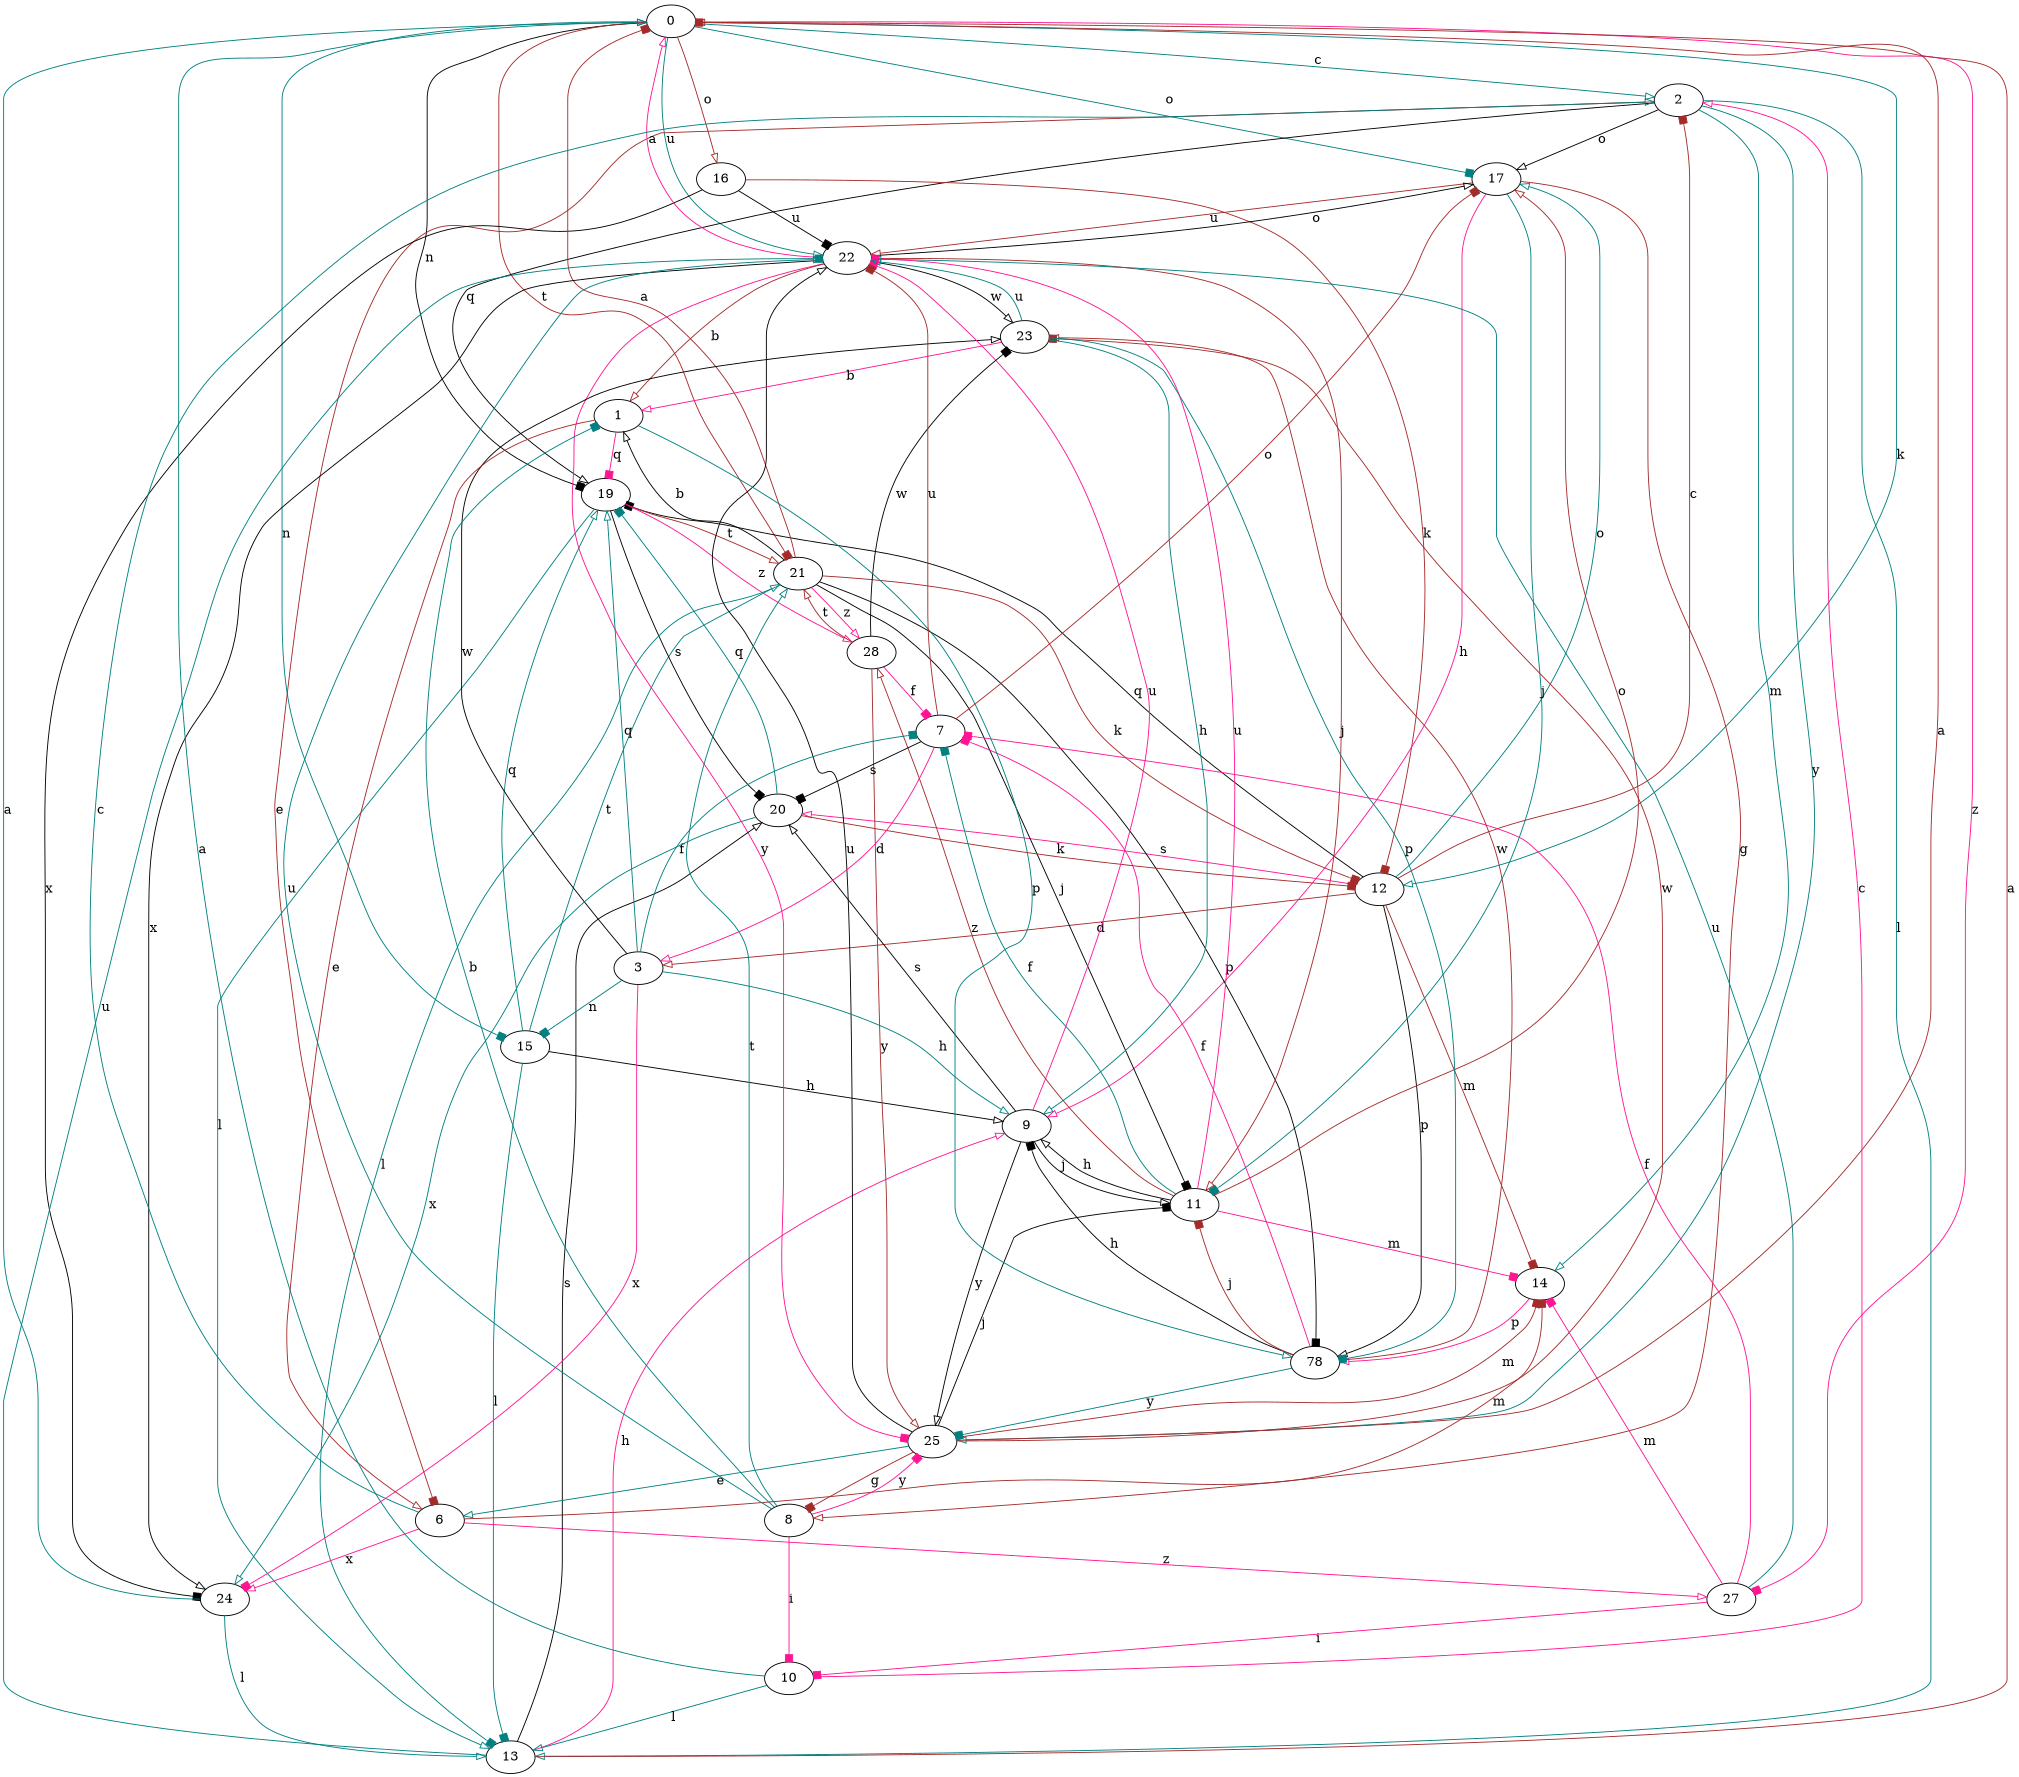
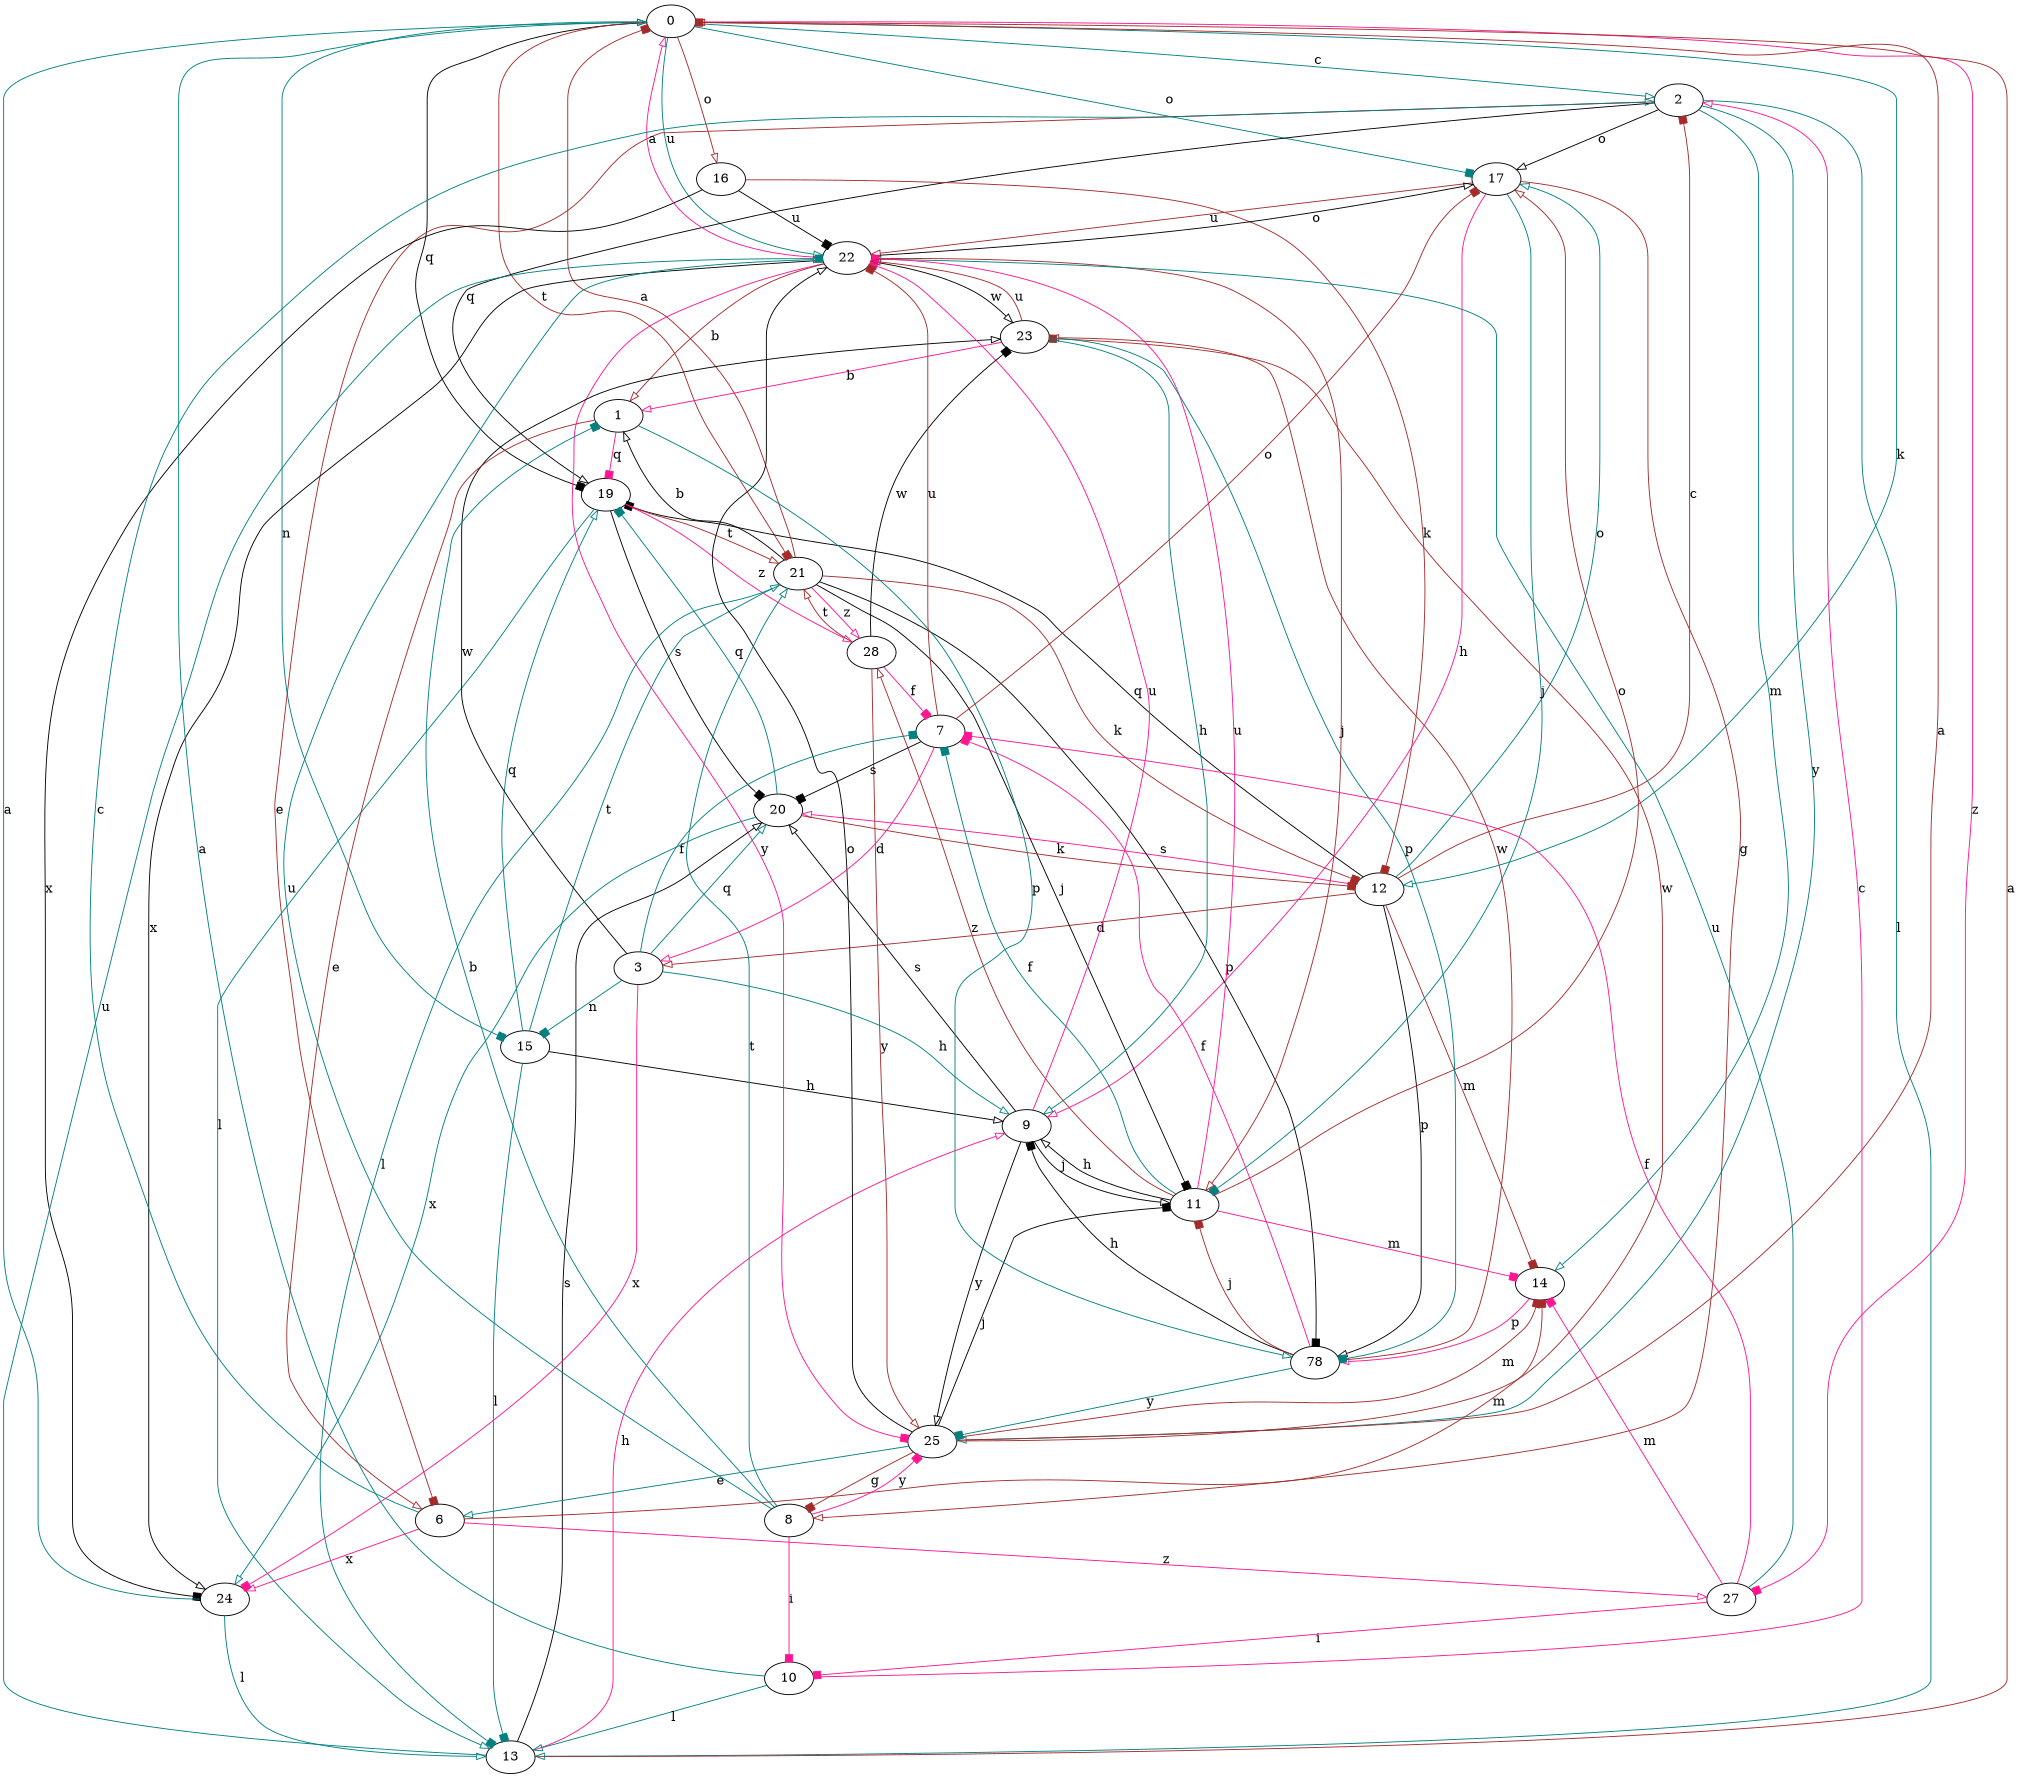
(430, 258) -> (430, 258)
(961, 275) -> (961, 275)
(622, 736) -> (708, 890)
(851, 850) -> (851, 850)
